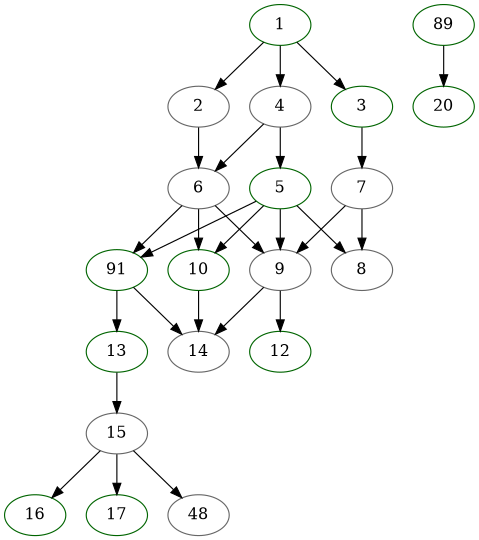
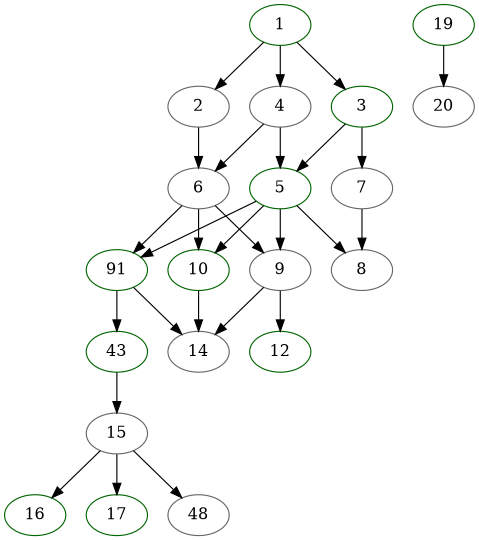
(444, 25) -> (444, 25)
(444, 107) -> (444, 107)
none -> (325, 143)
(326, 224) -> none
(117, 352) -> (117, 352)
